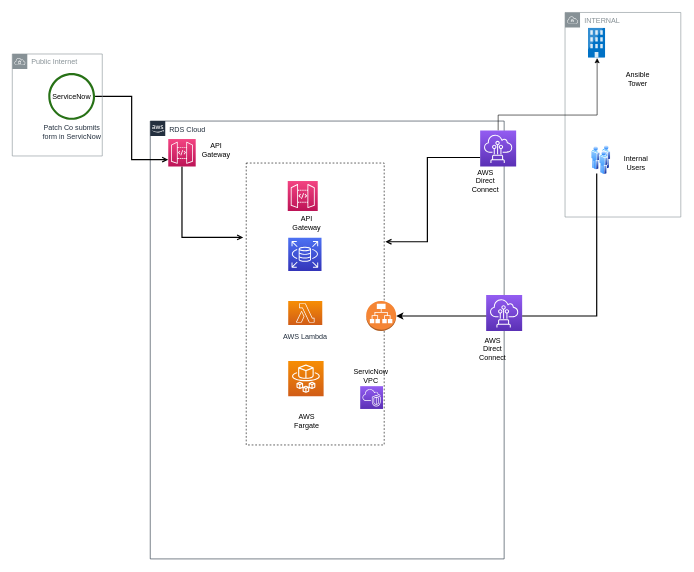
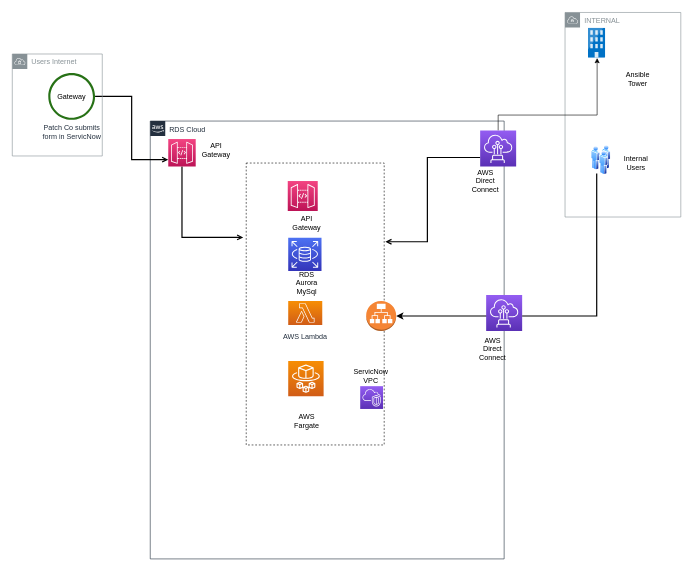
(59, 62) -> (59, 62)
(72, 96) -> (72, 96)
none -> (307, 283)
